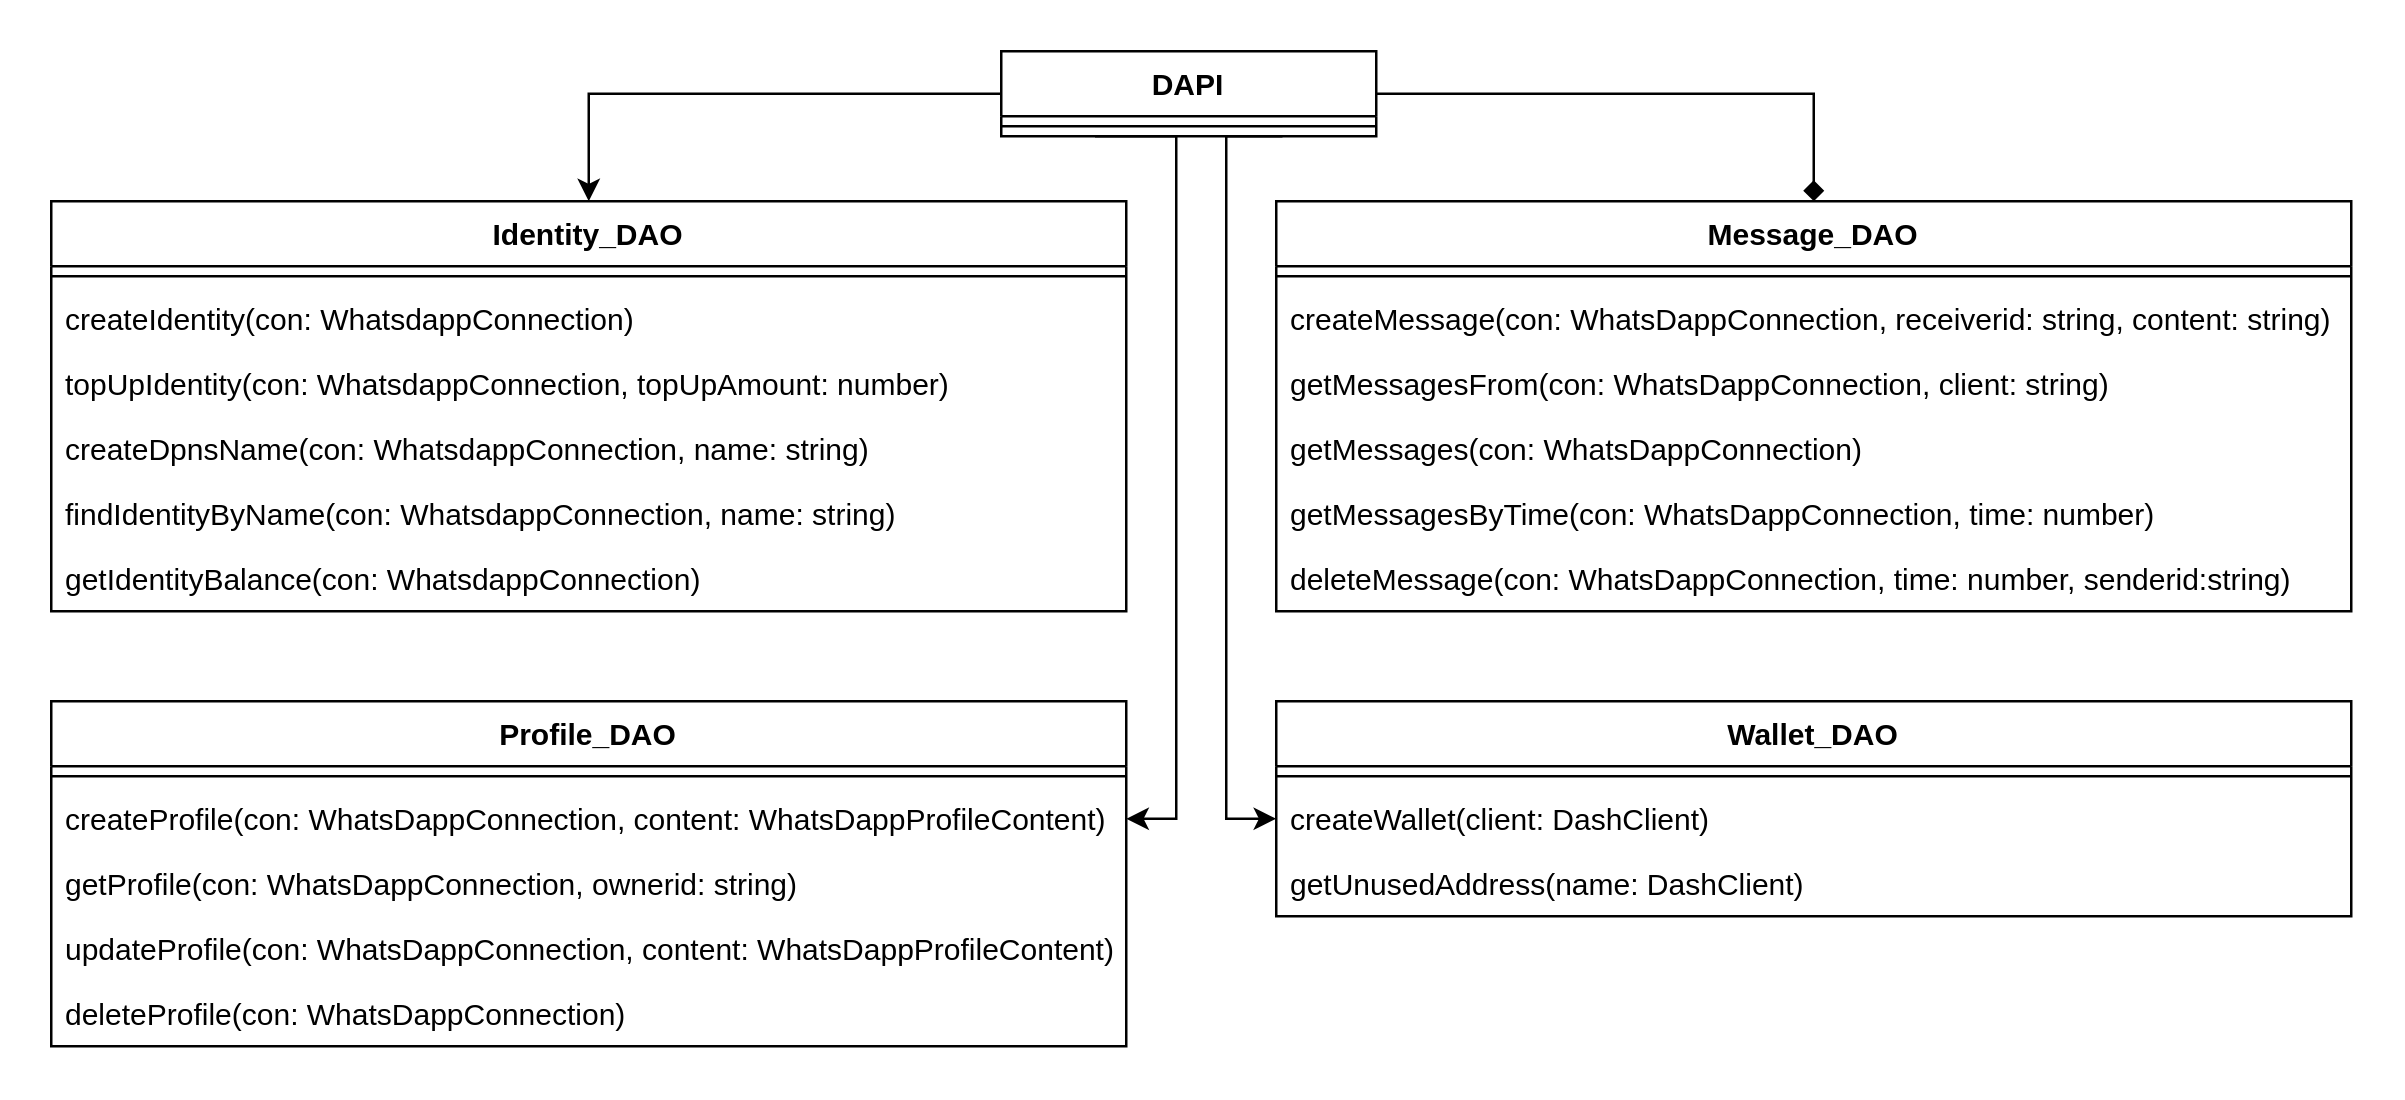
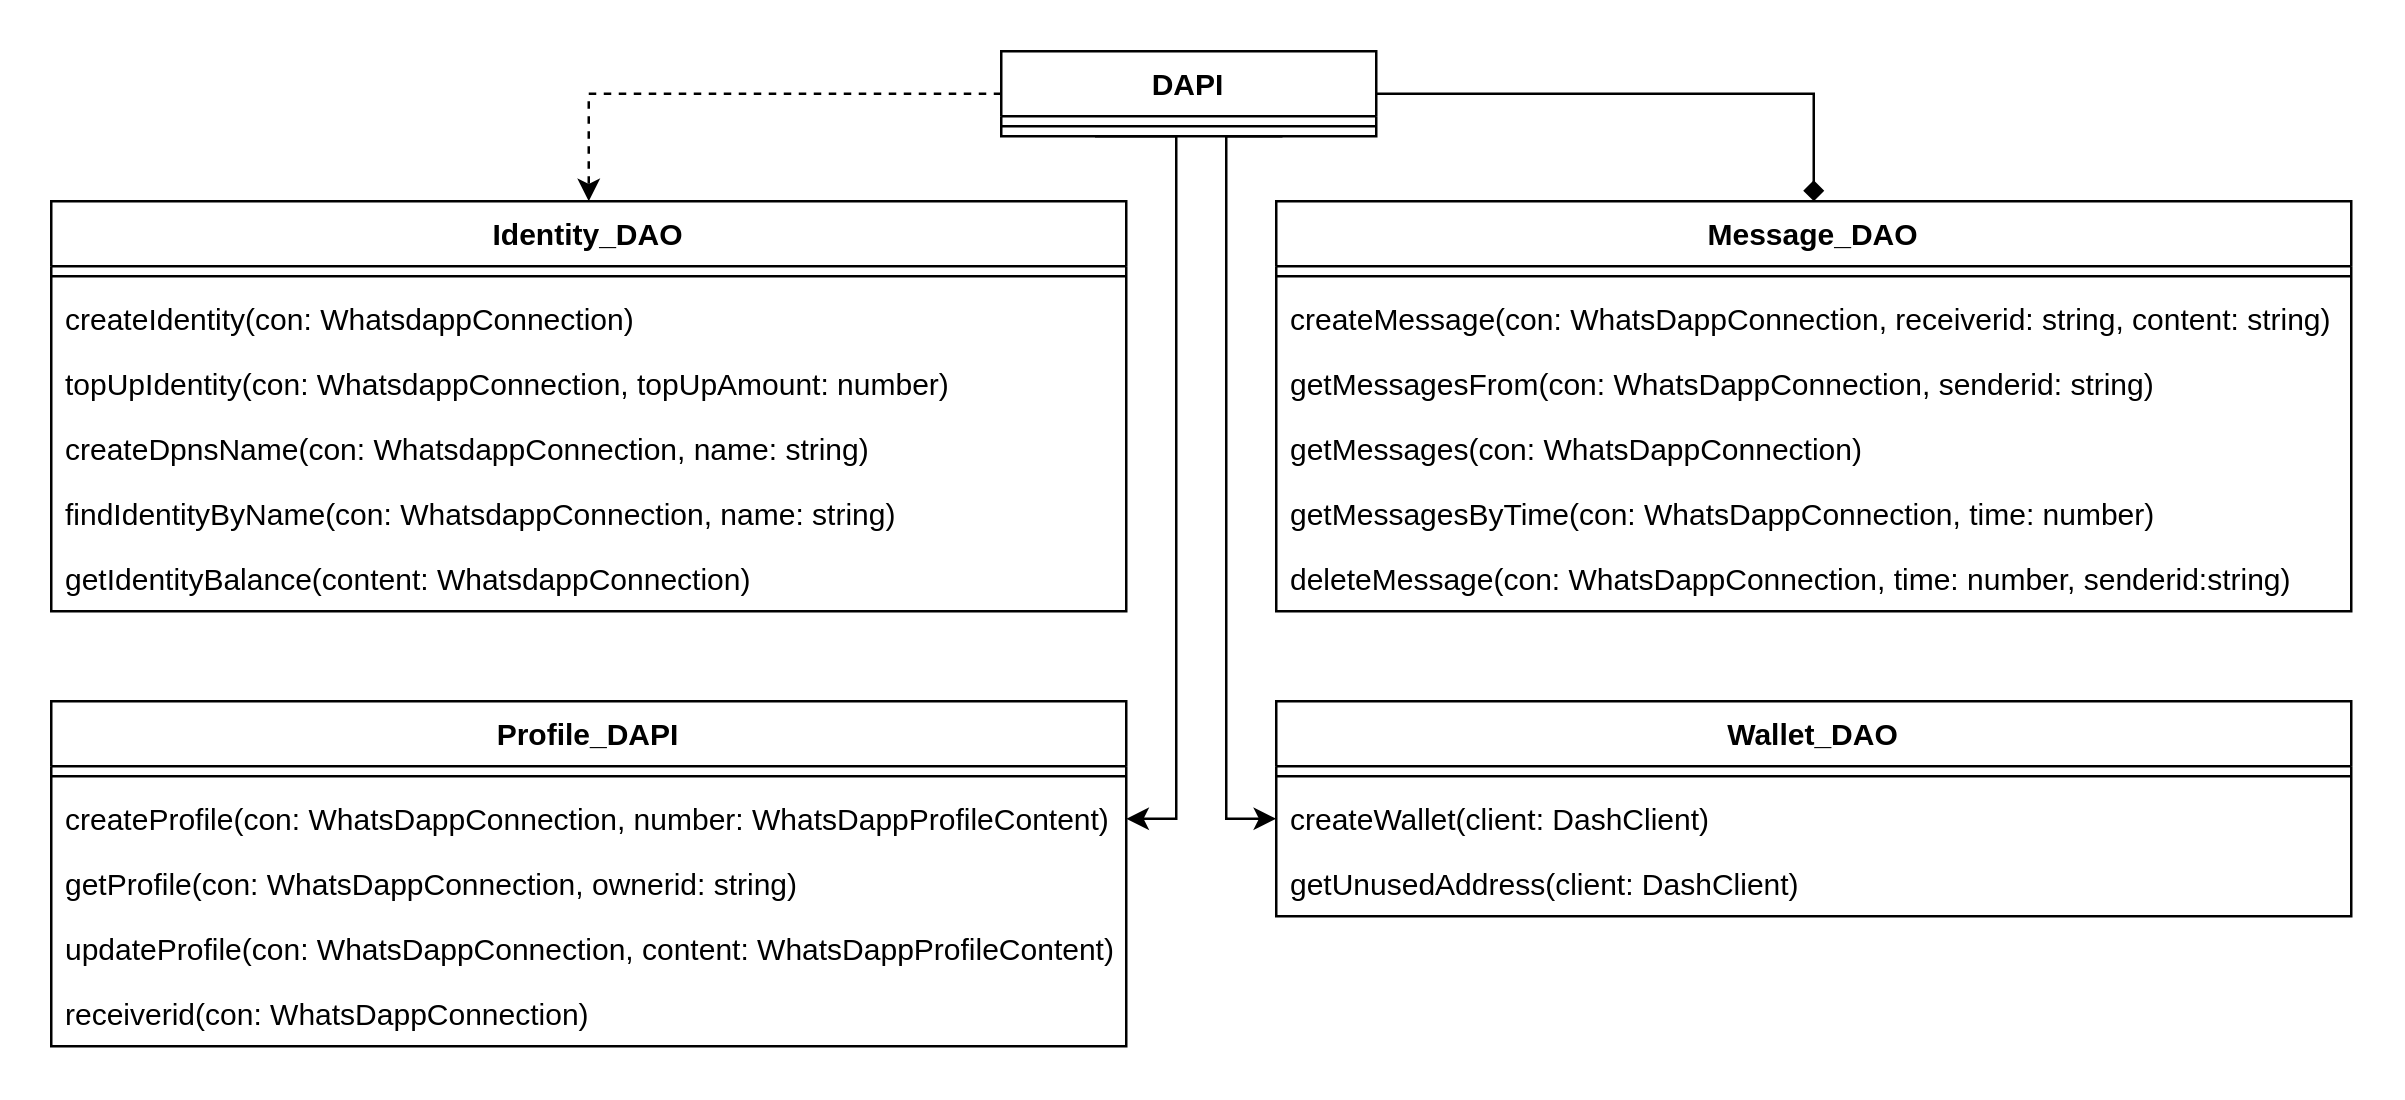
(751, 94) -> (751, 94)
(1730, 385) -> (1750, 385)
(415, 580) -> (449, 580)
(588, 735) -> (588, 735)
(635, 820) -> (627, 820)
(1560, 885) -> (1569, 885)
(369, 1015) -> (348, 1015)
